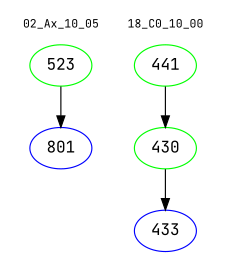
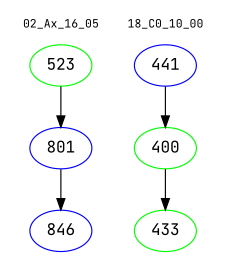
(61, 25) -> (61, 25)
(165, 65) -> (165, 65)
(165, 148) -> (165, 148)
none -> (61, 231)
(165, 231) -> (165, 231)
